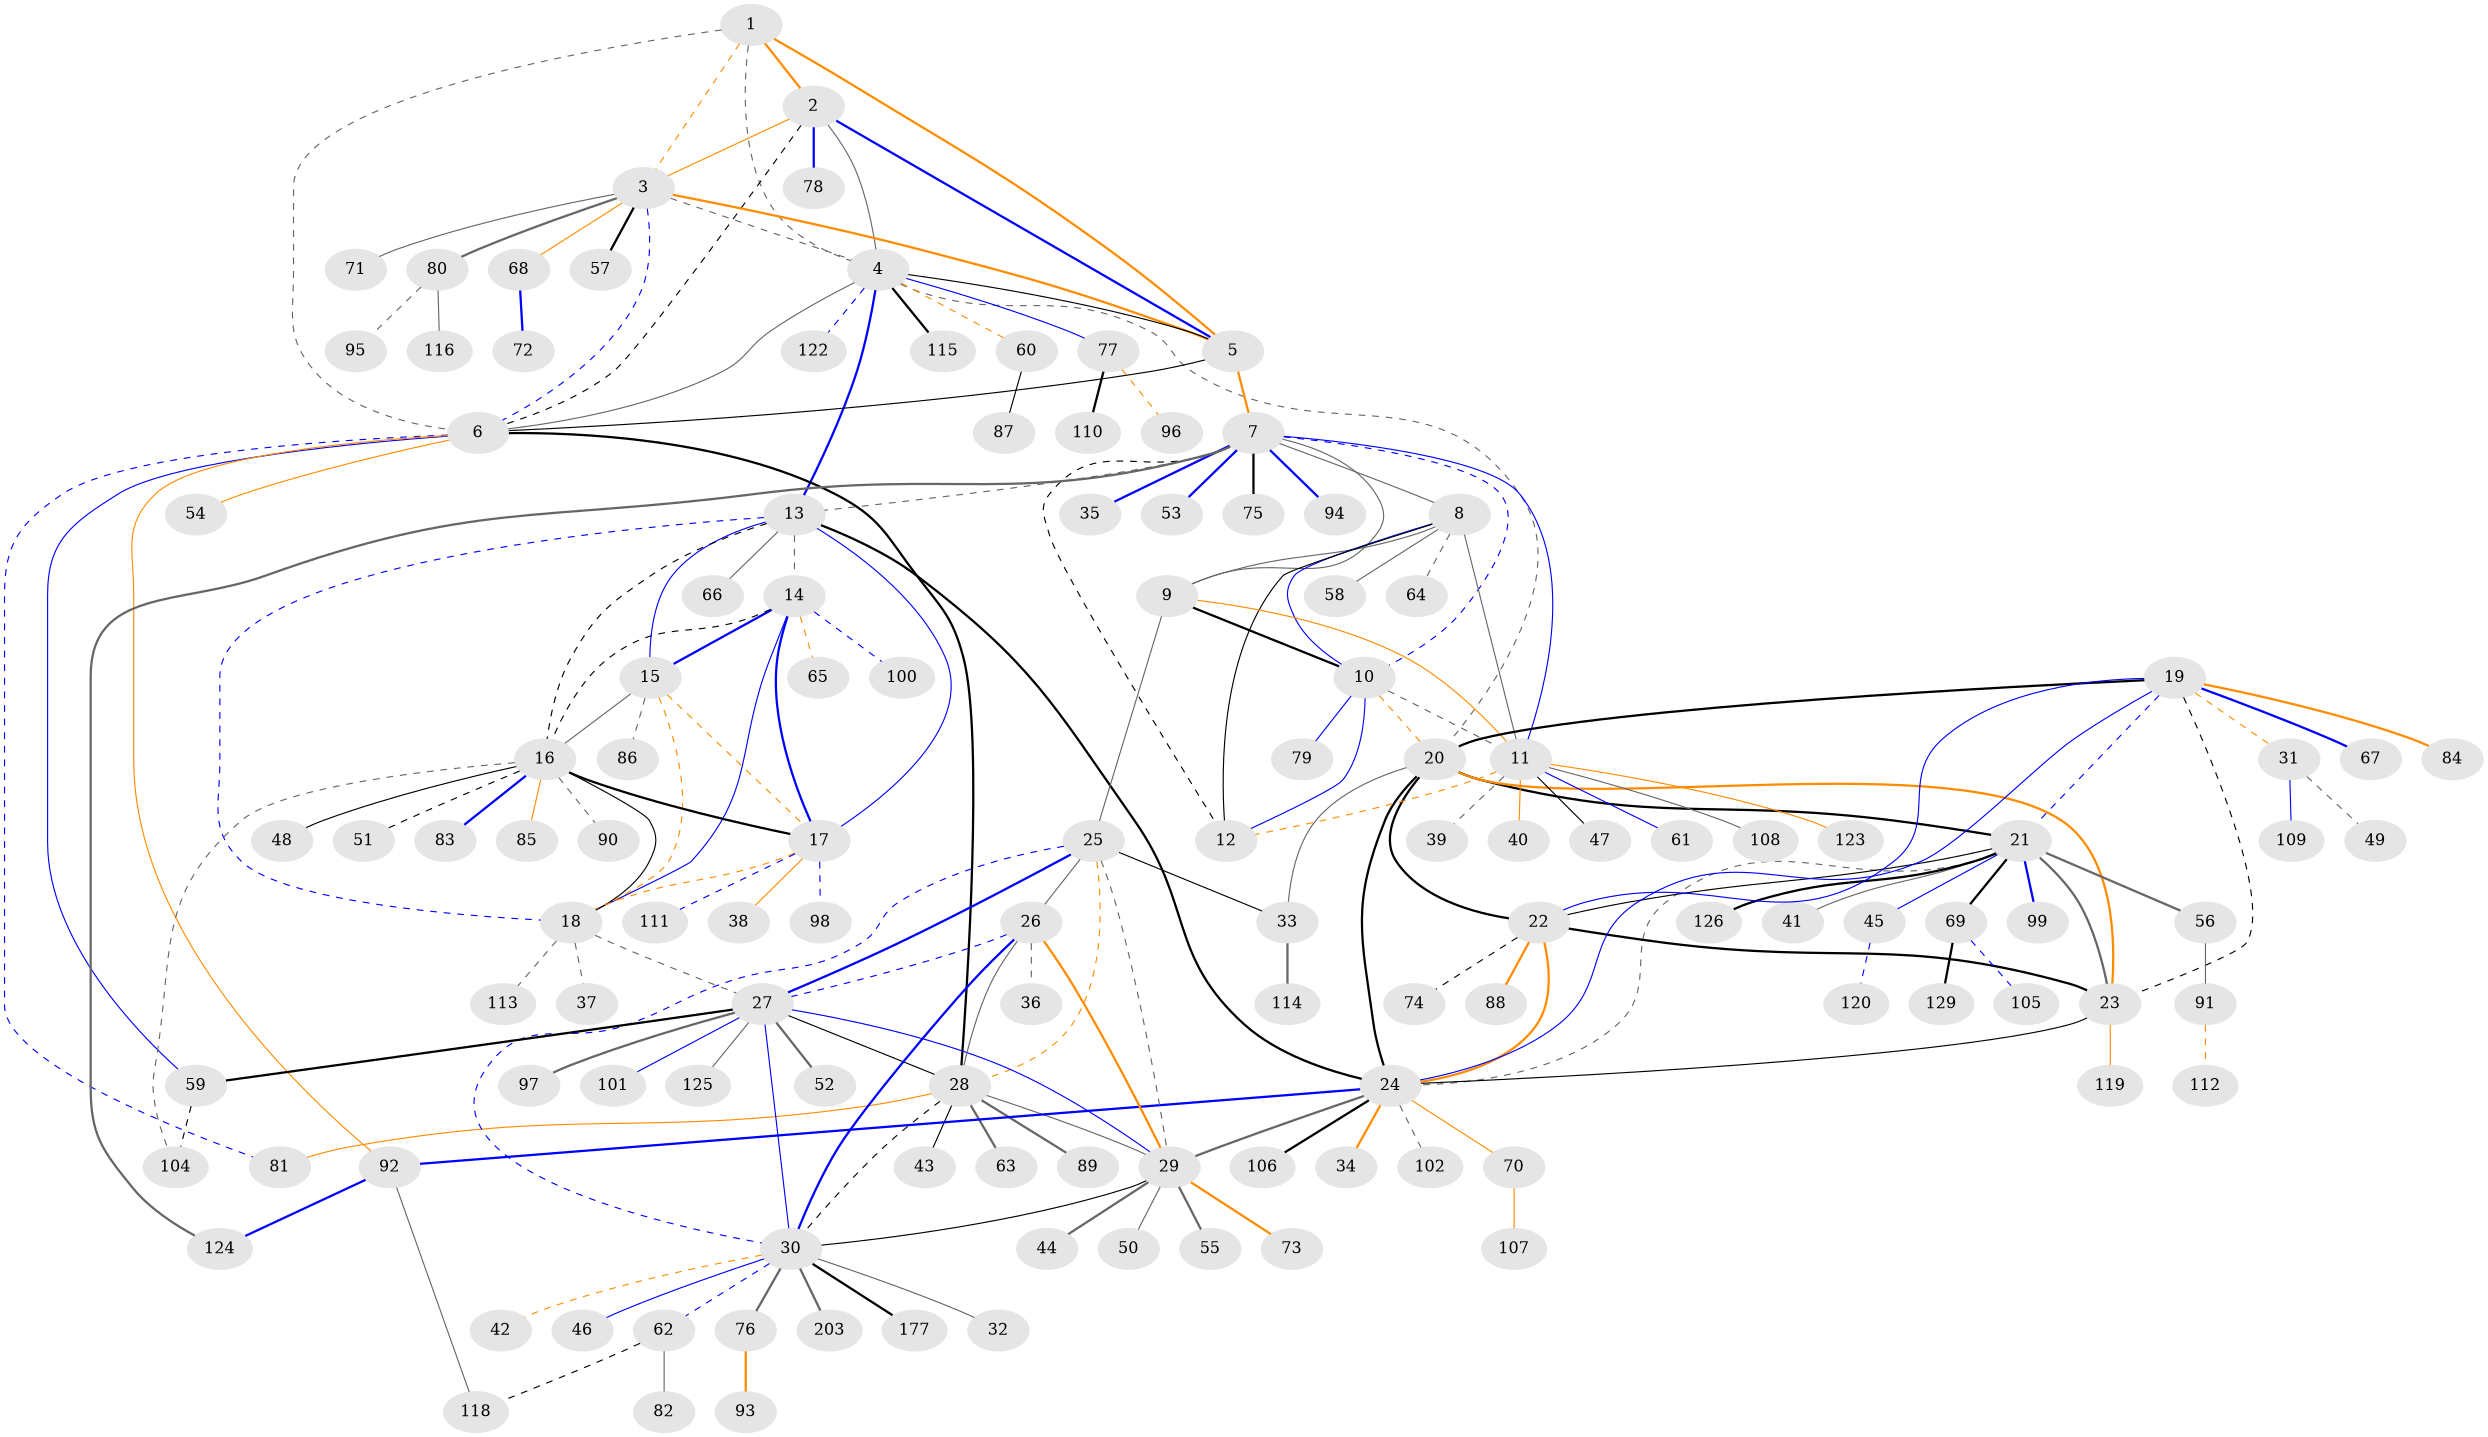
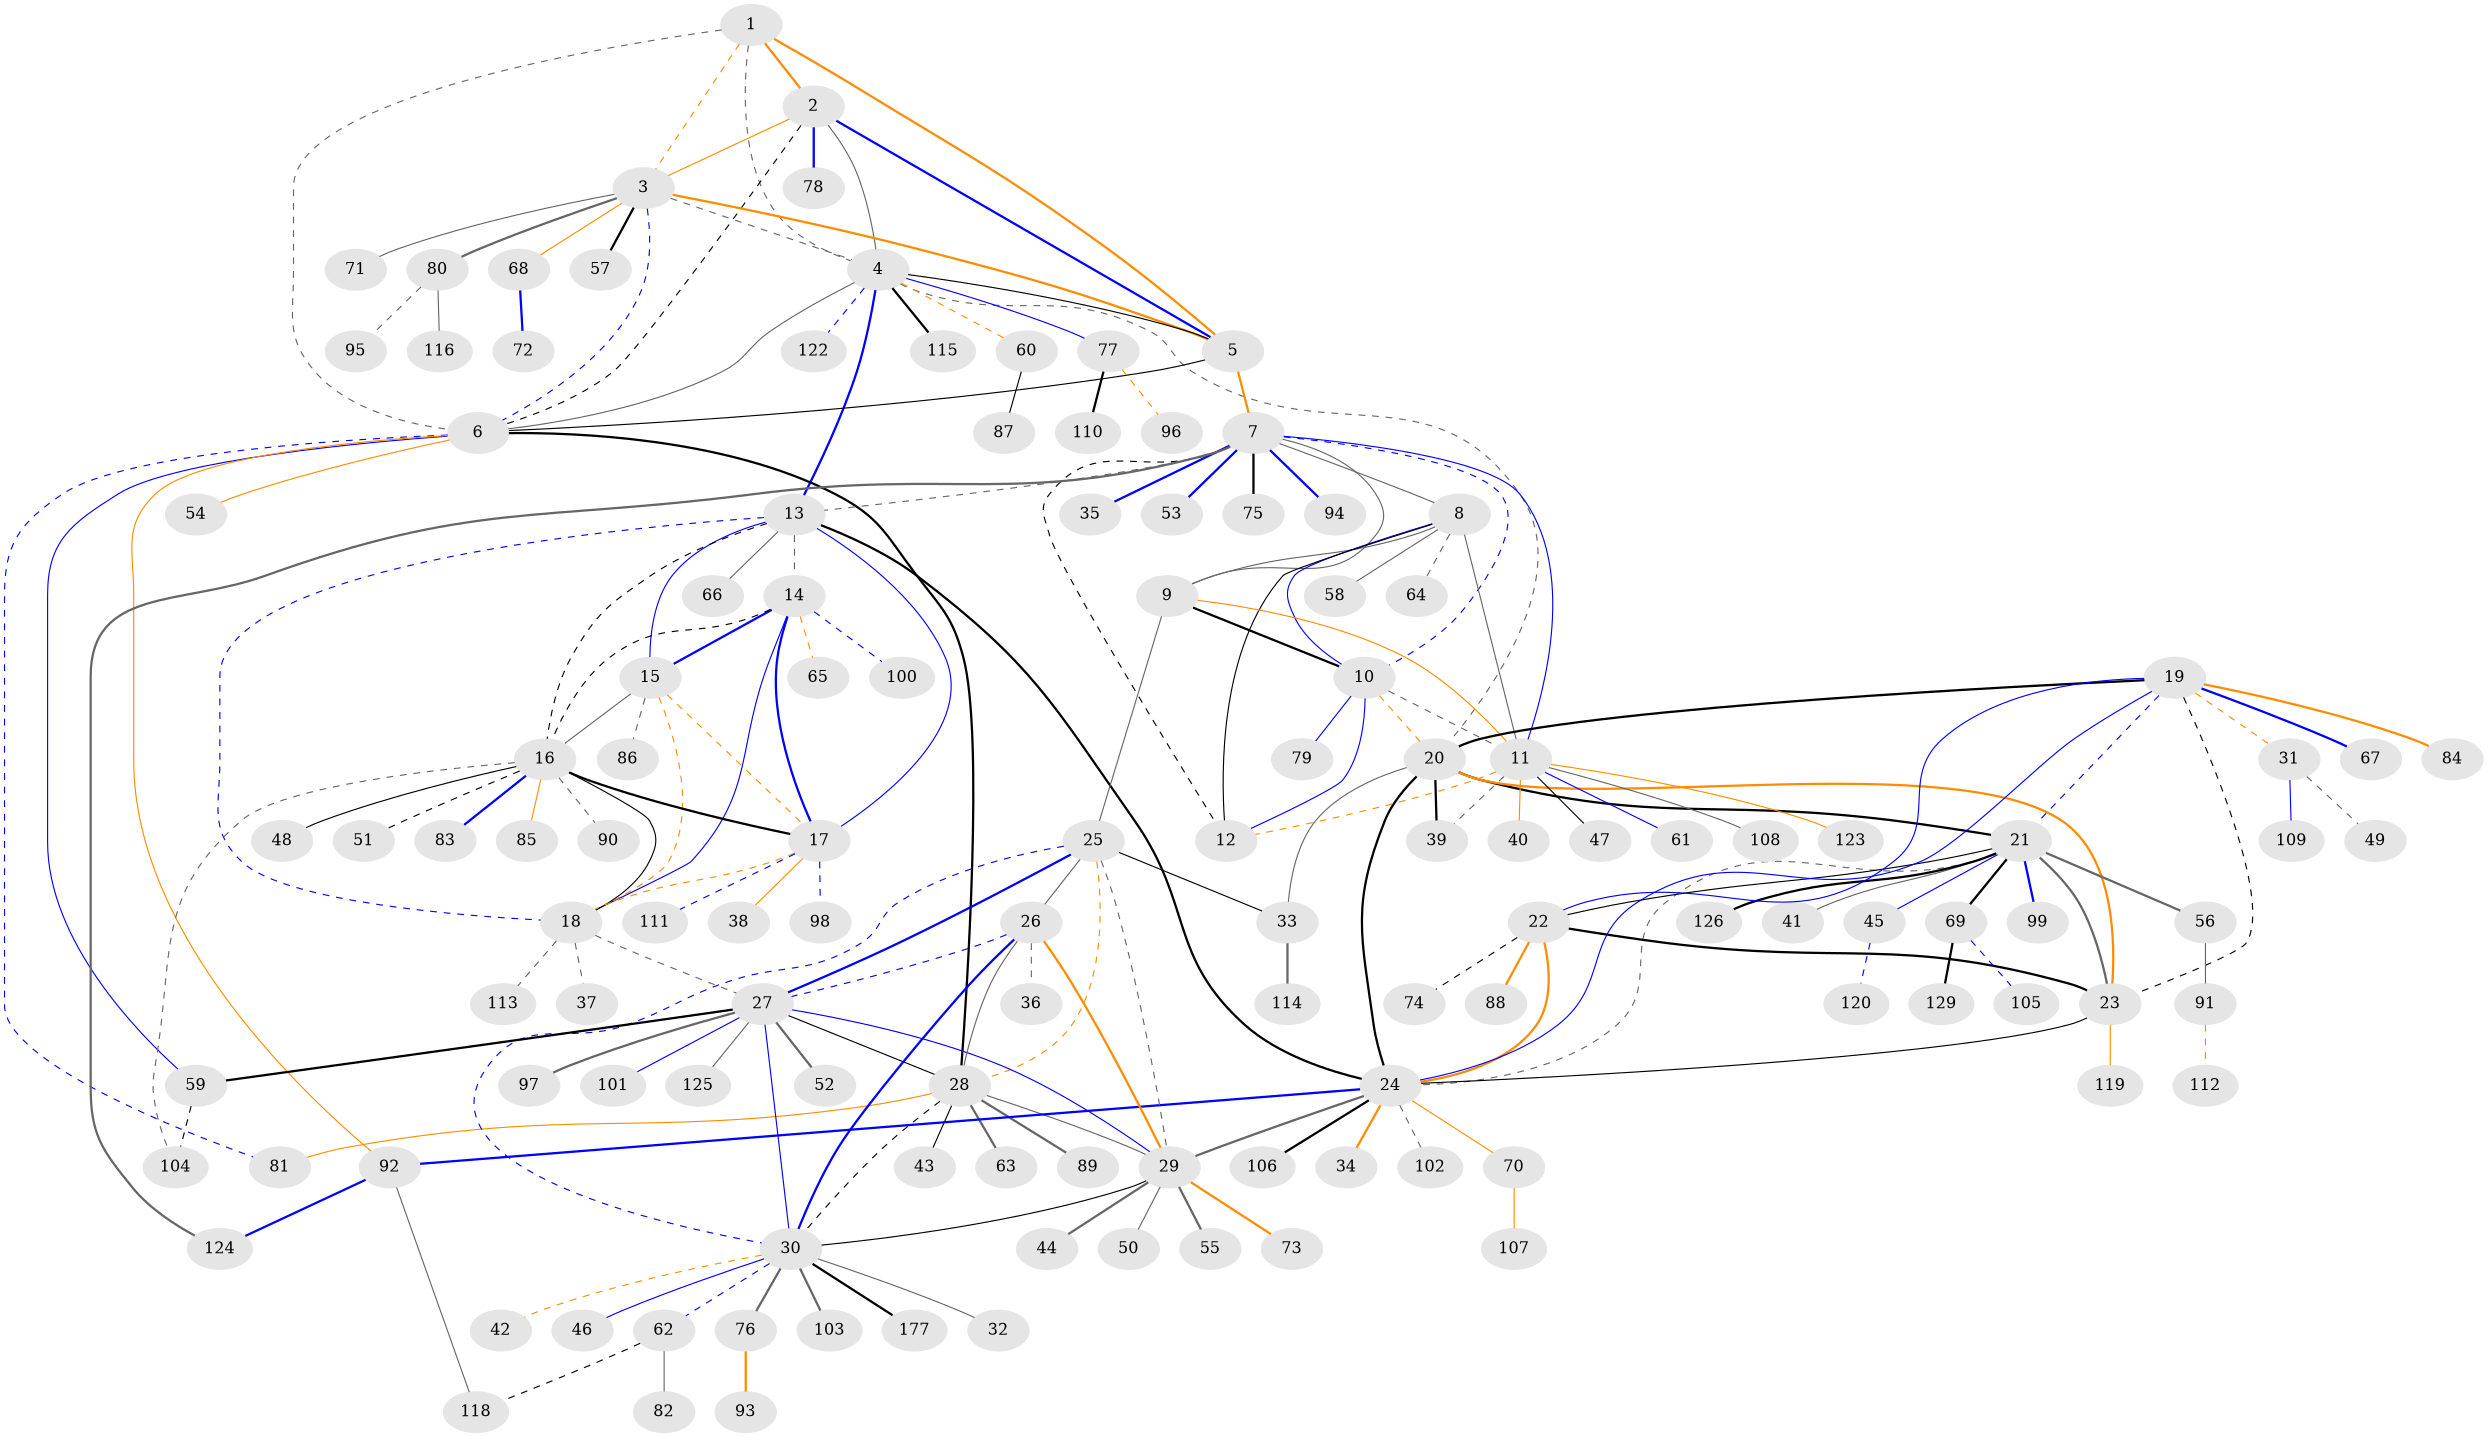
(1408, 875) -> (1436, 800)
(830, 1331) -> (830, 1331)
